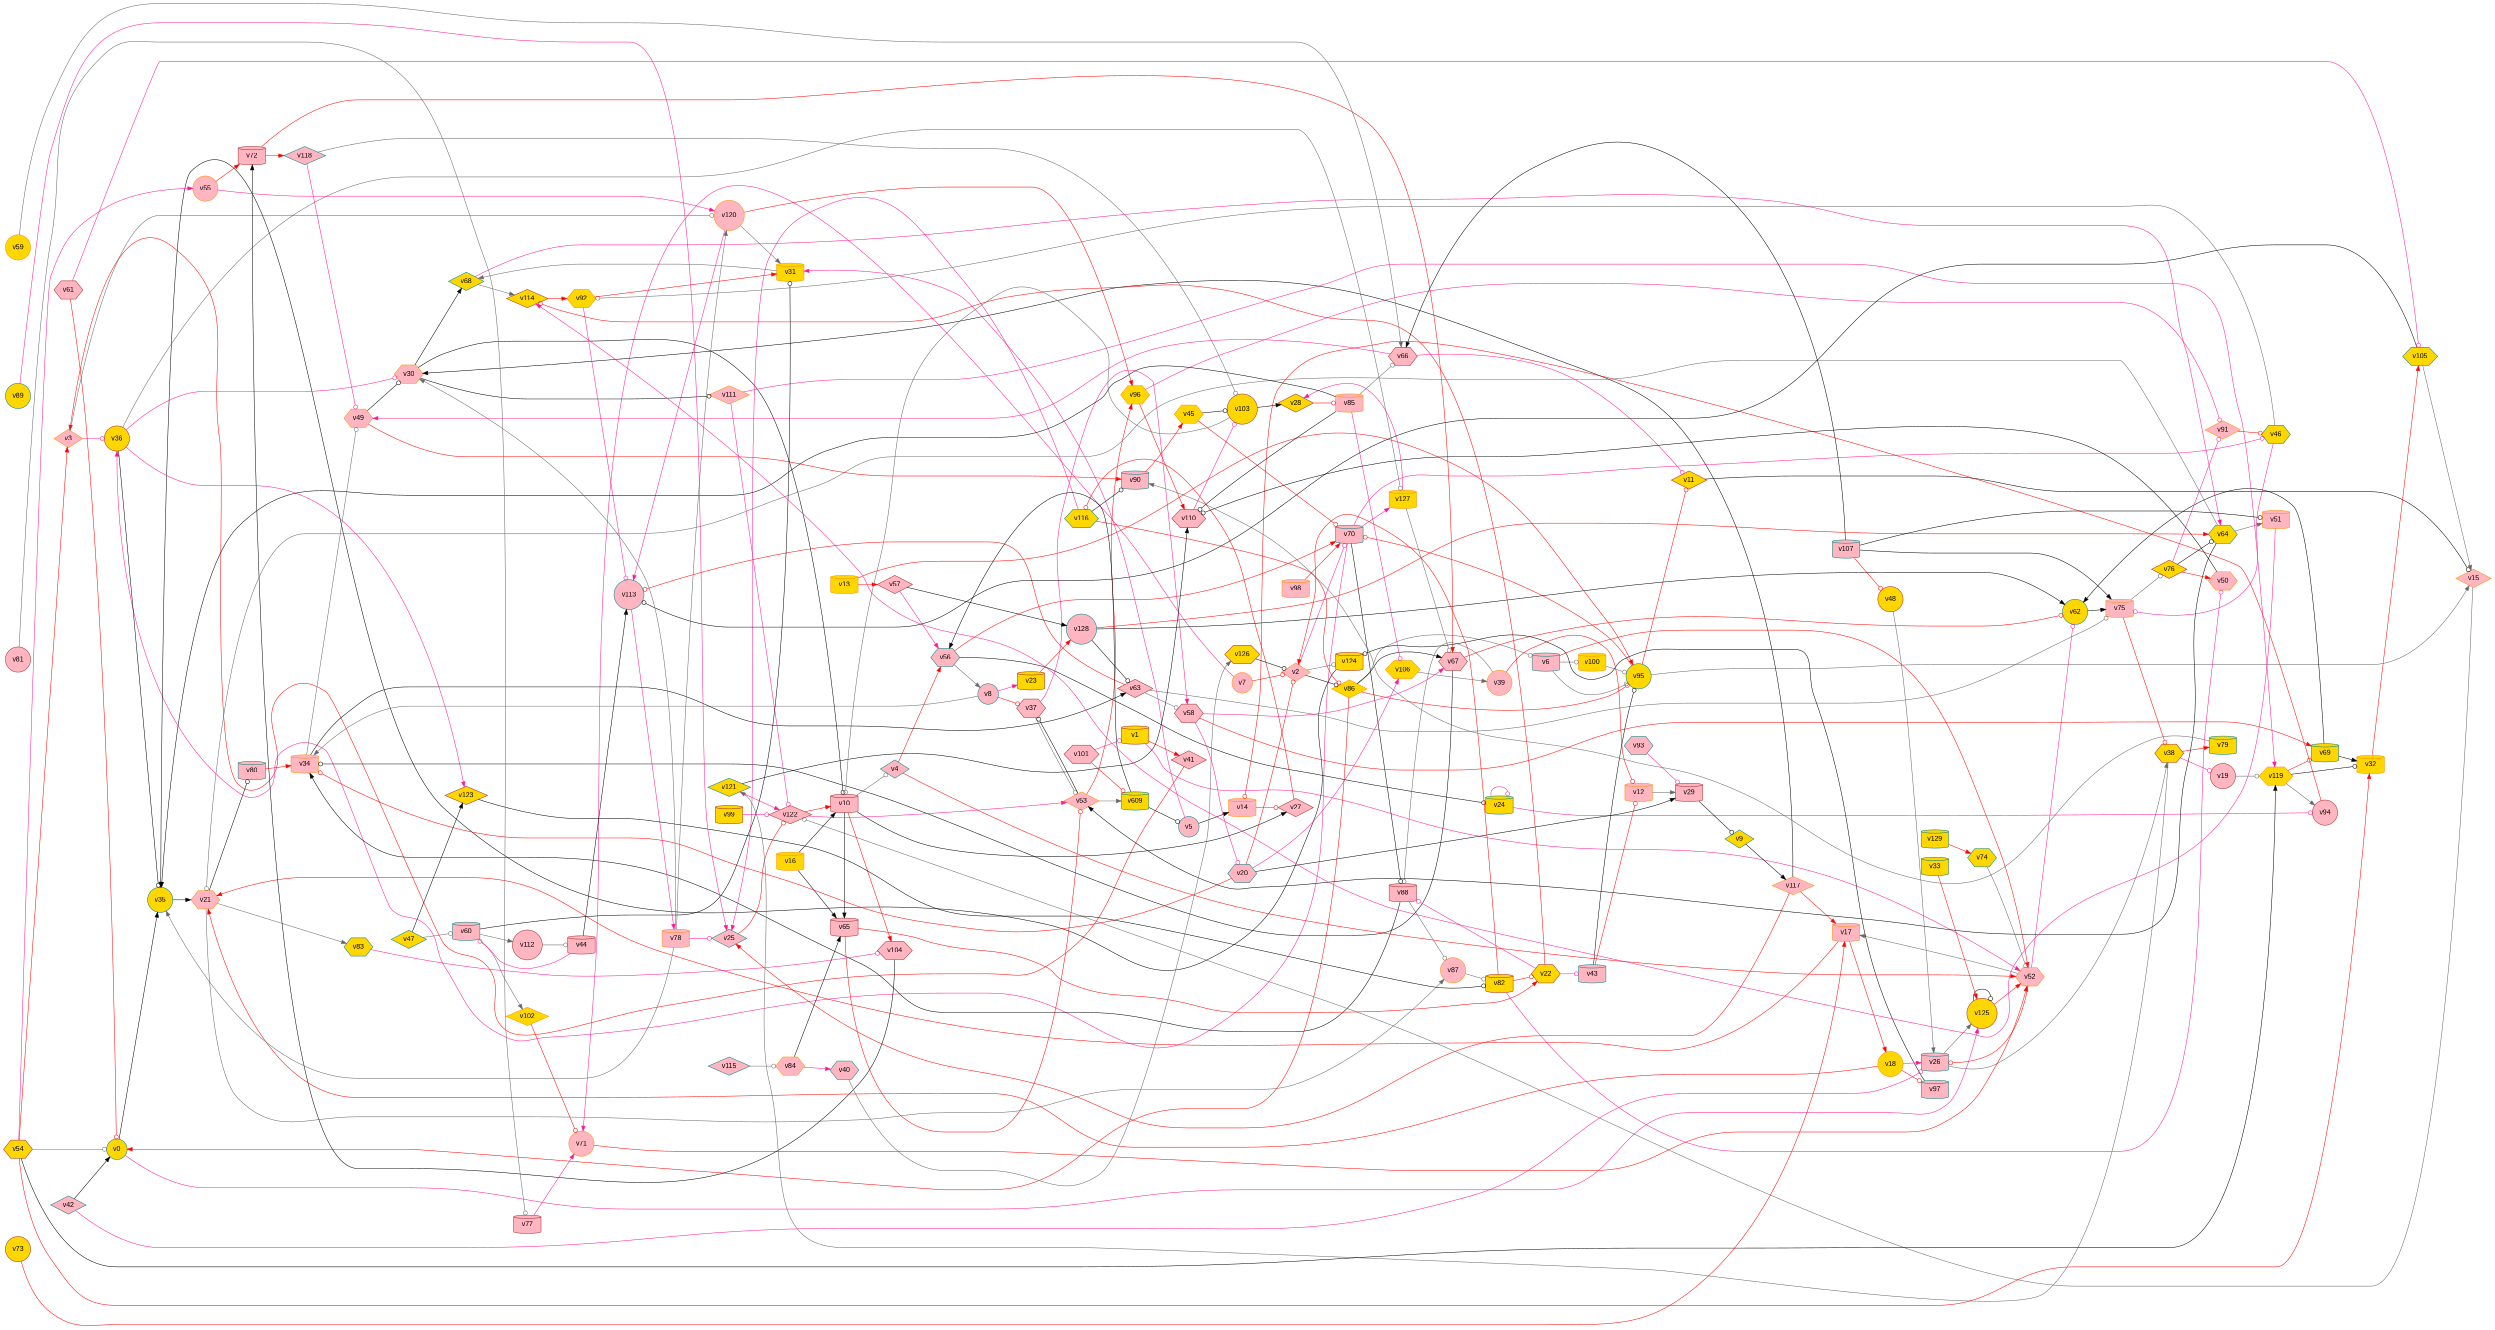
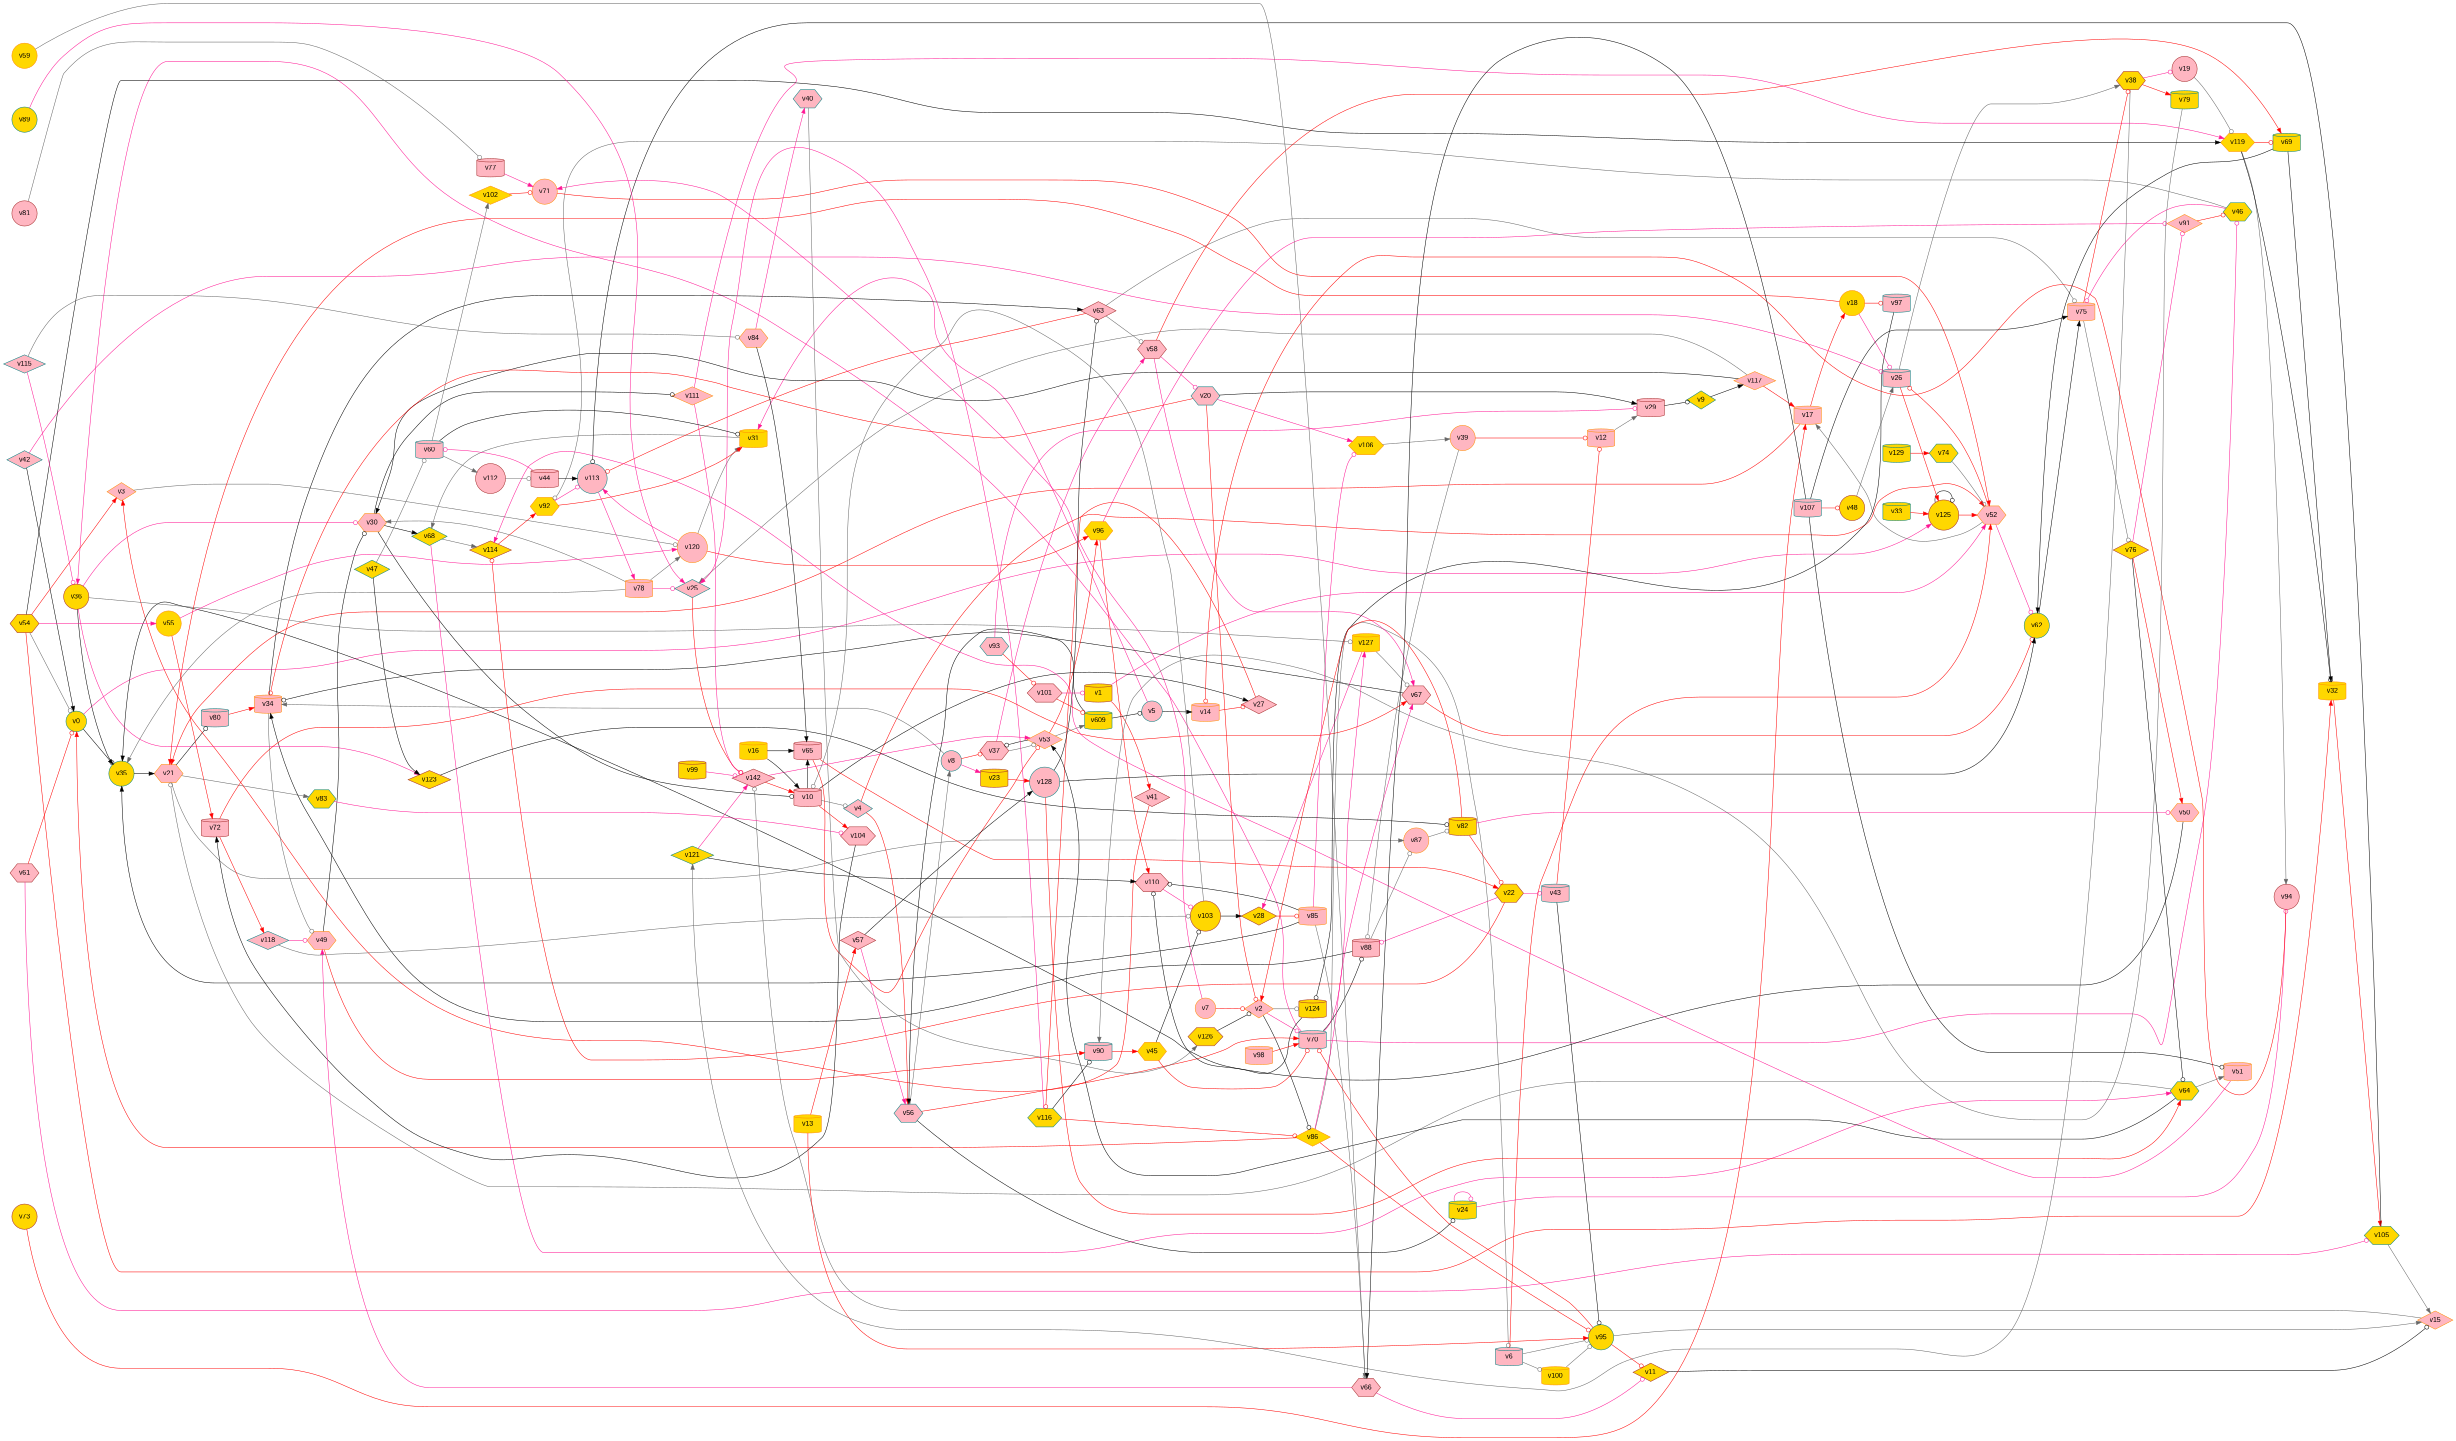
(205, 189) -> (169, 624)
(92, 439) -> (52, 476)
(1391, 654) -> (1353, 917)
none -> (1018, 668)
(790, 815) -> (753, 778)
(1956, 1040) -> (1918, 442)
(1910, 1063) -> (1874, 340)
(1291, 1124) -> (1193, 329)
